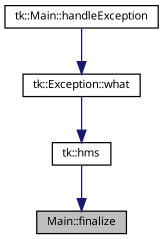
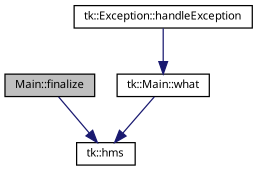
(82, 17) -> (163, 17)
(82, 85) -> (163, 85)
(82, 182) -> (74, 115)
